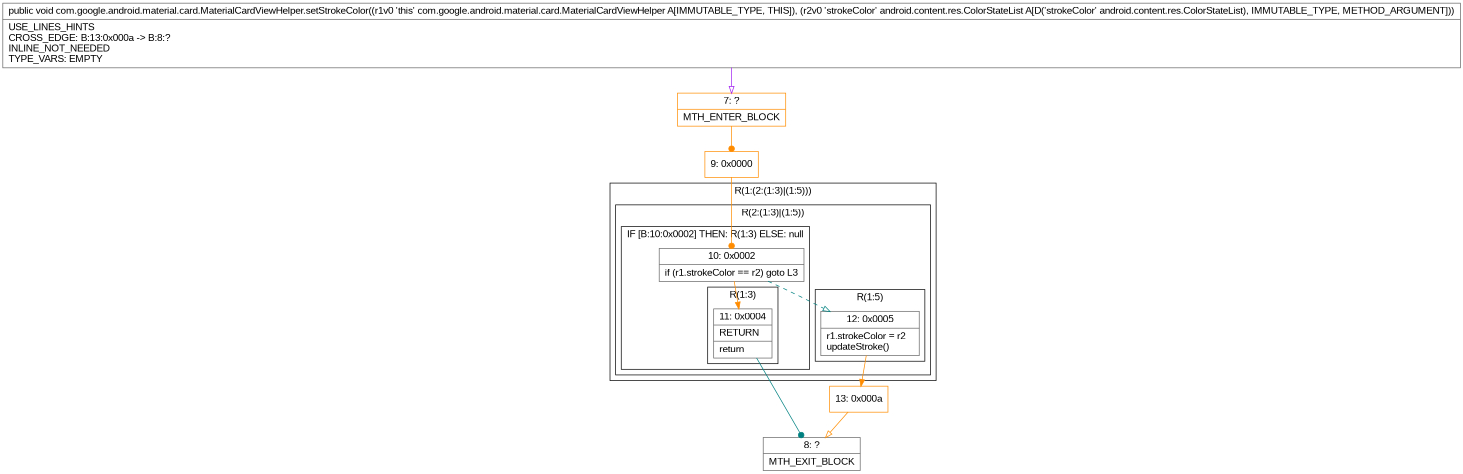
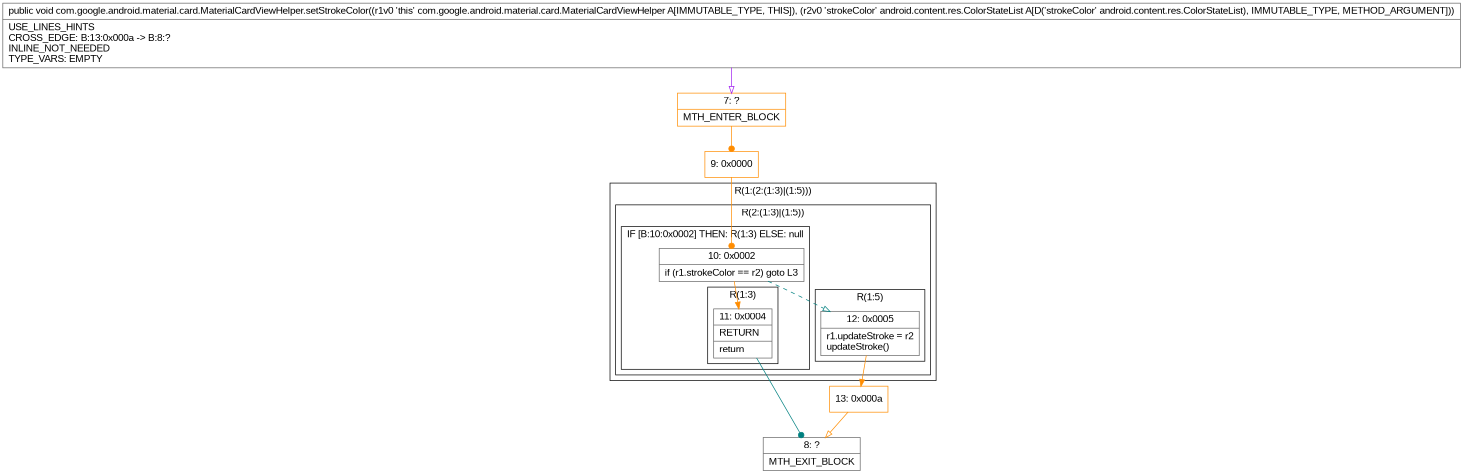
(866, 336) -> (870, 336)
